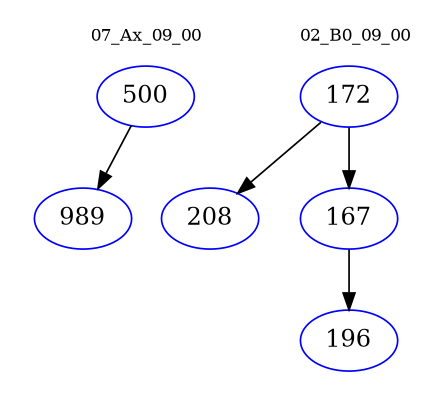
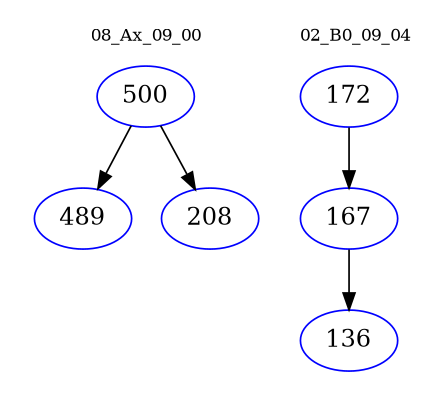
(147, 36) -> (147, 36)
(356, 36) -> (356, 36)
(298, 142) -> (174, 150)
(83, 219) -> (83, 219)
(349, 341) -> (349, 341)
